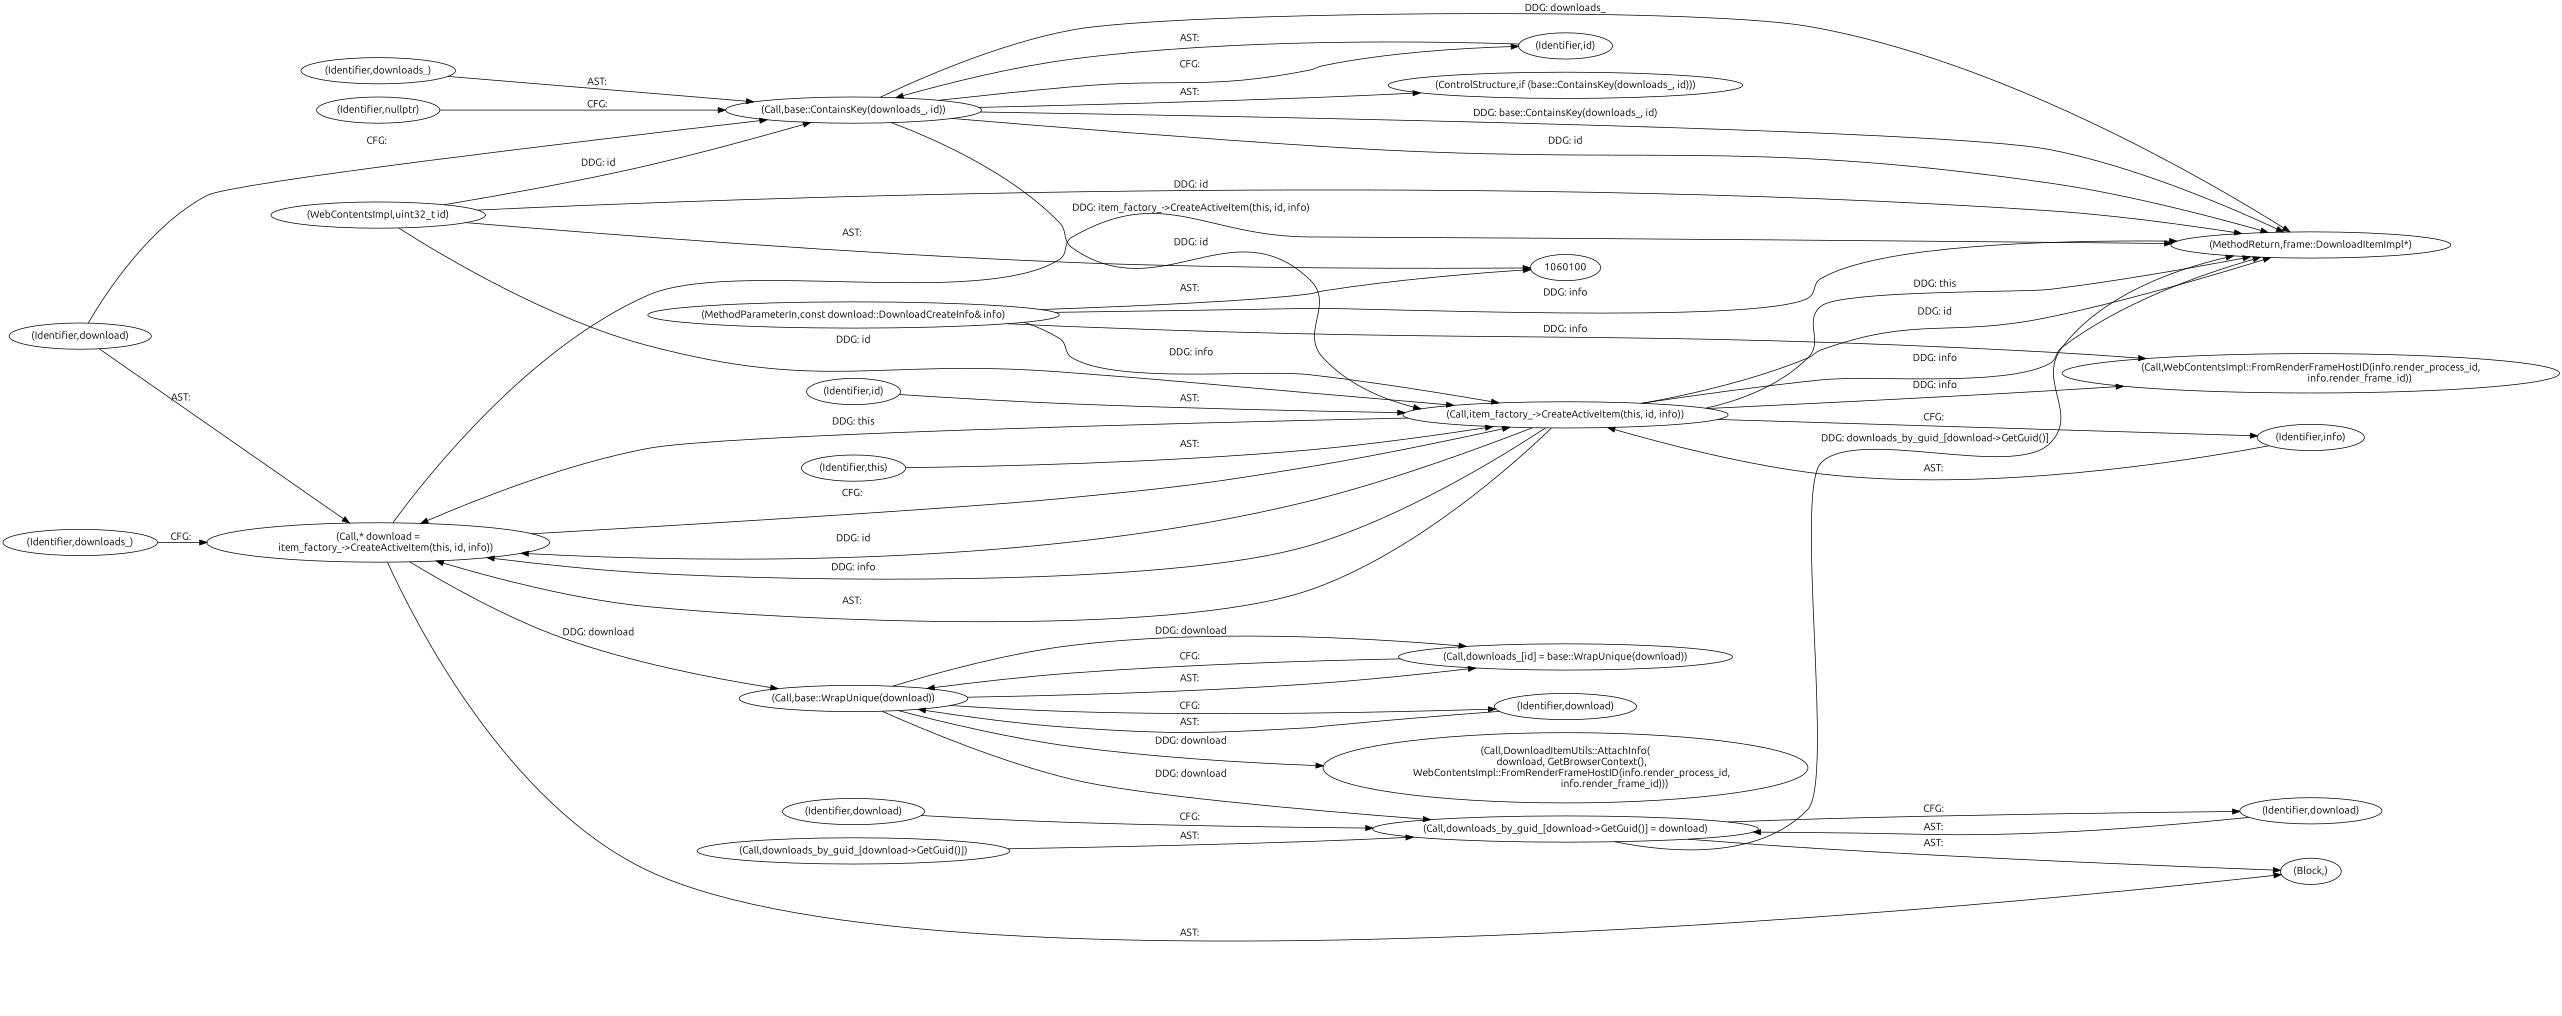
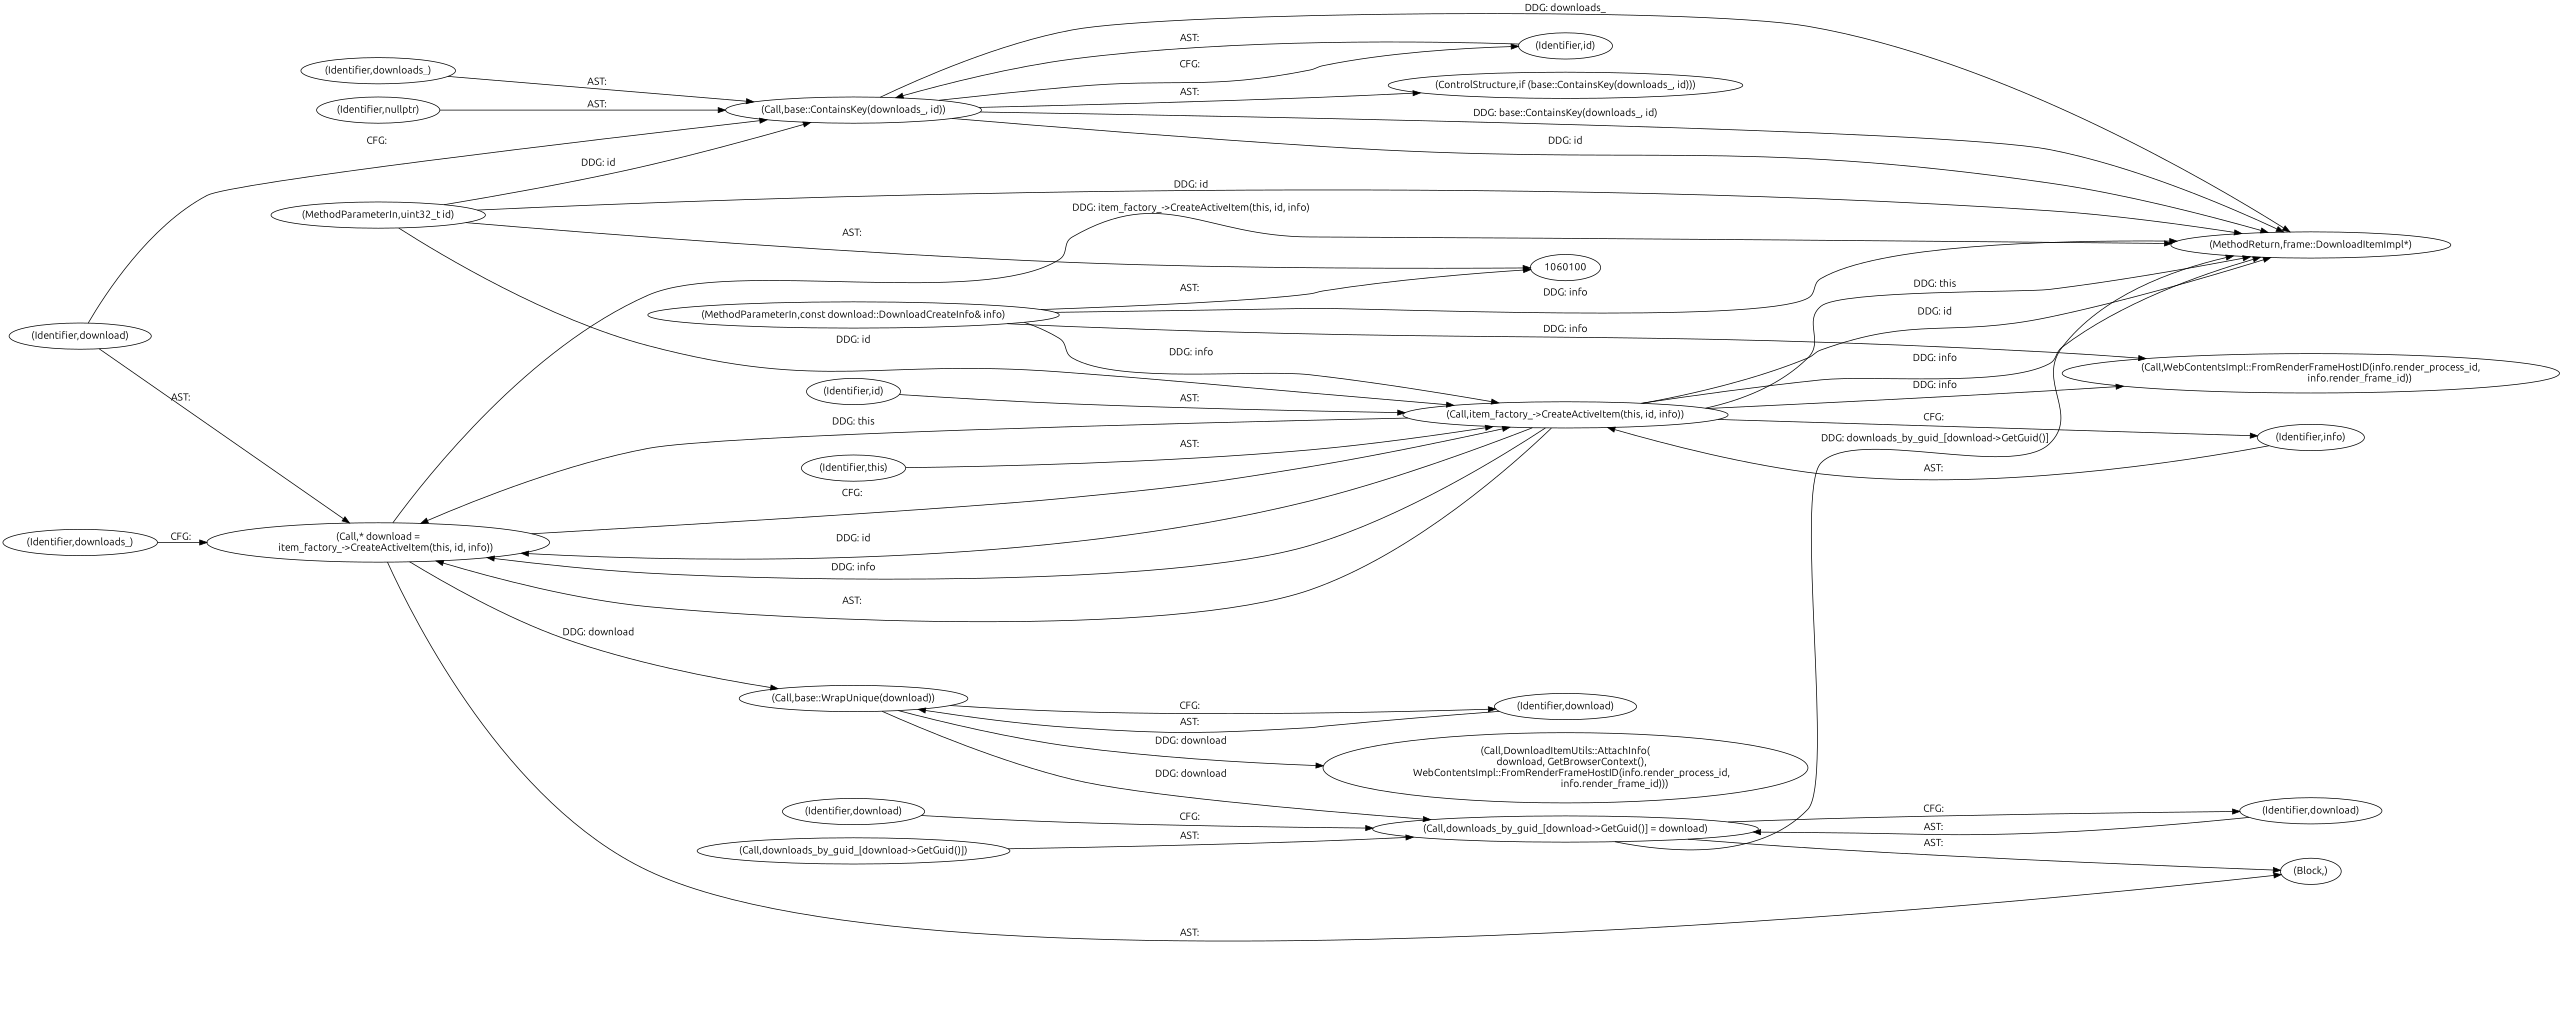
(599, 105) -> (599, 105)
(378, 215) -> (378, 215)
(1190, 260) -> none
(1566, 657) -> none
